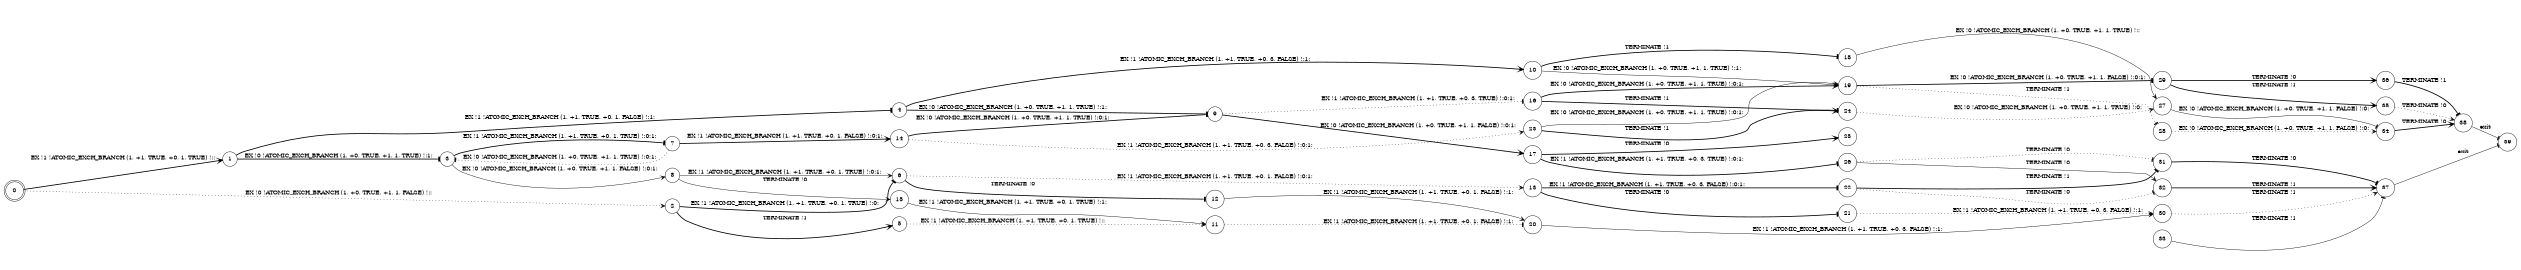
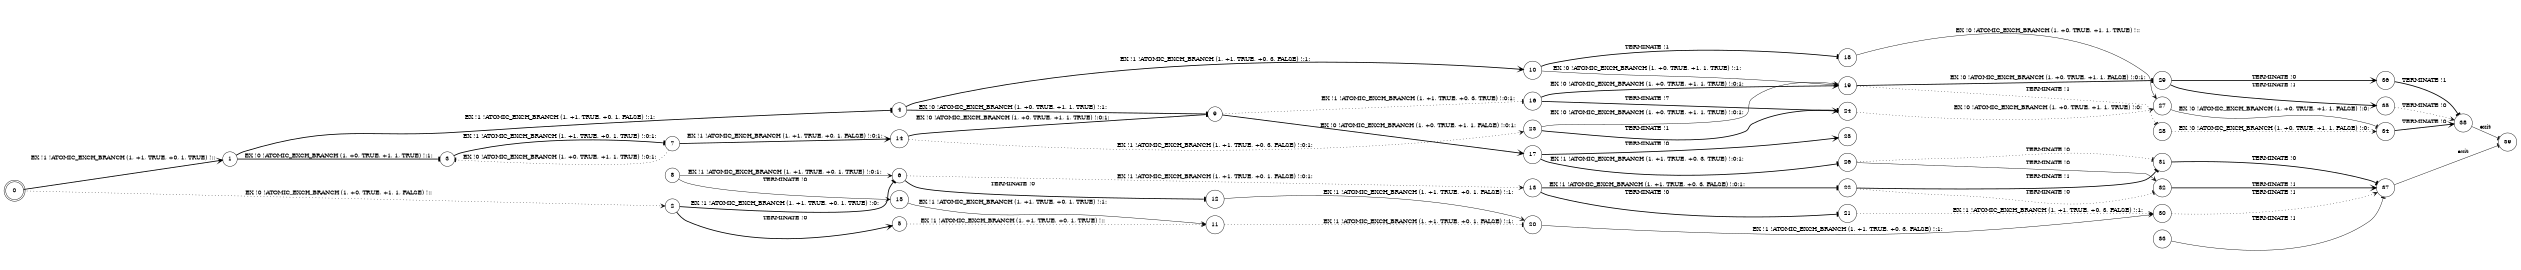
(1647, 99) -> (1647, 99)
(555, 188) -> none
(785, 218) -> (785, 218)
